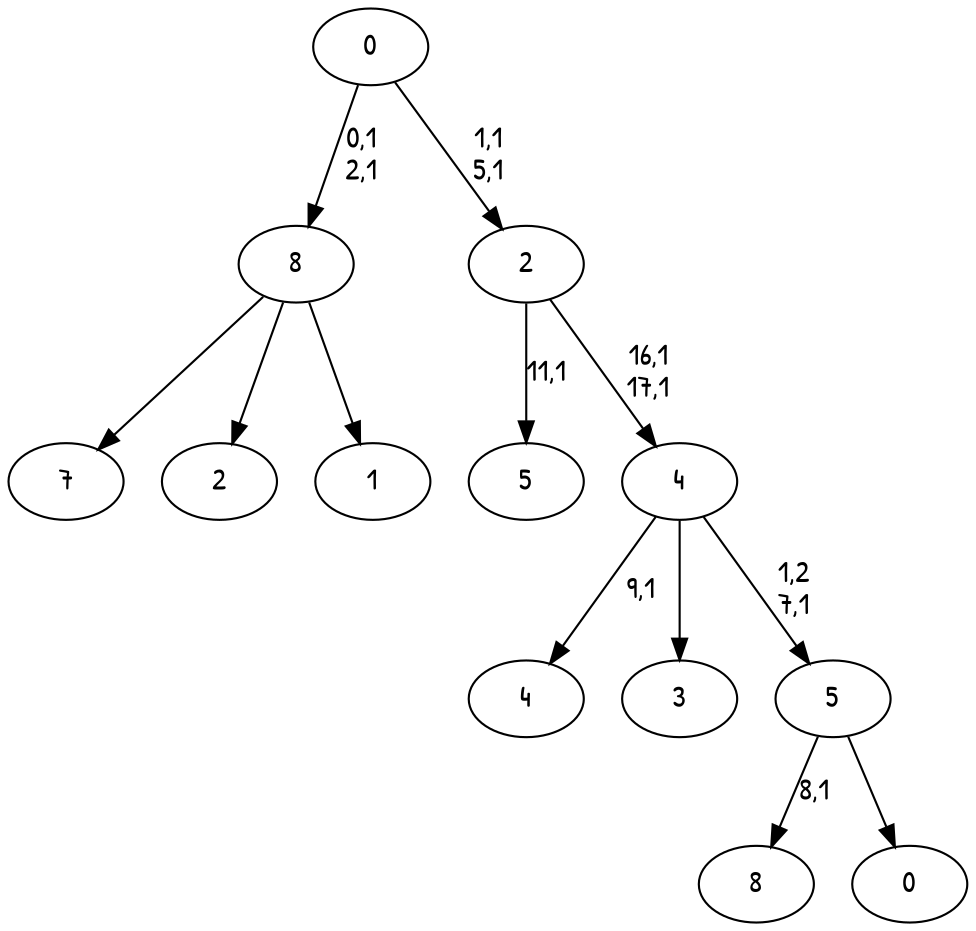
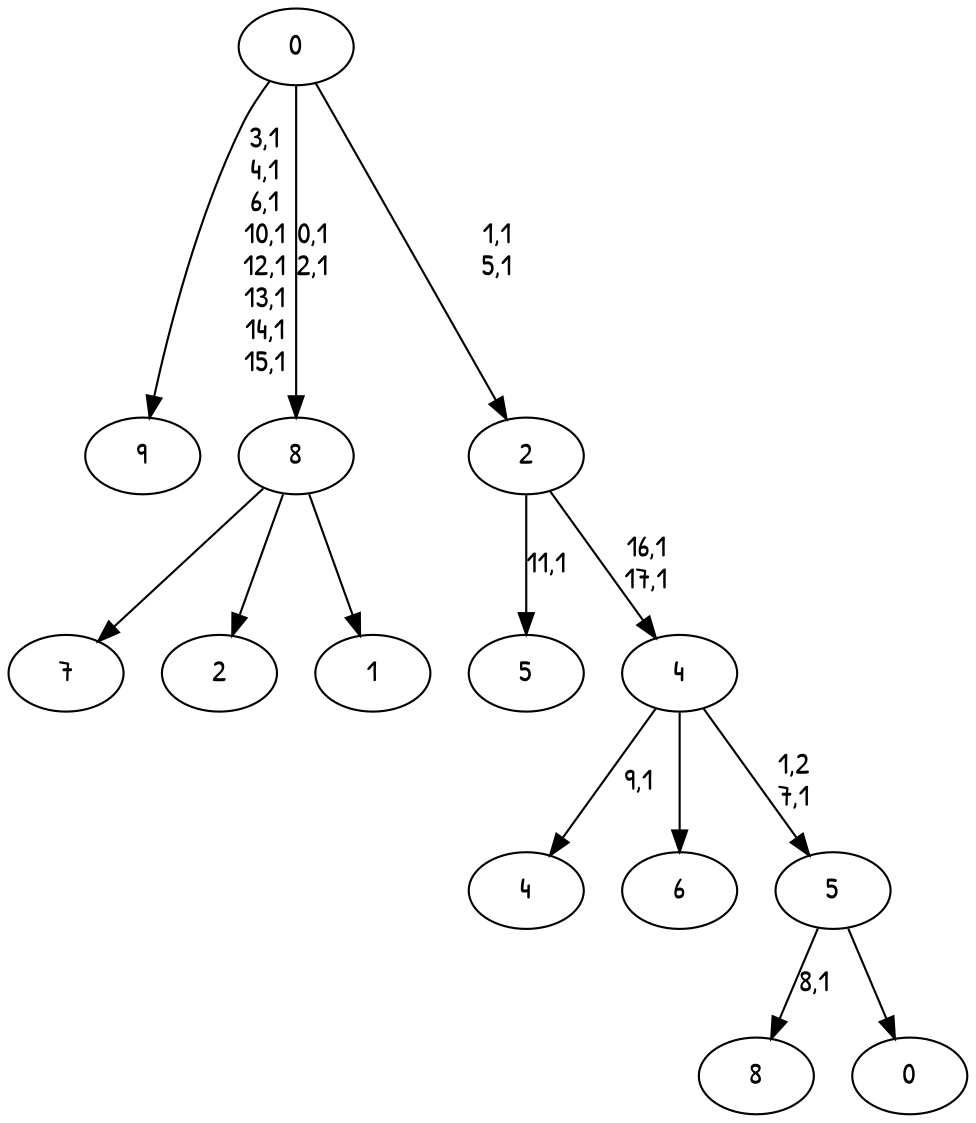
none -> (143, 456)
(680, 699) -> (680, 891)
